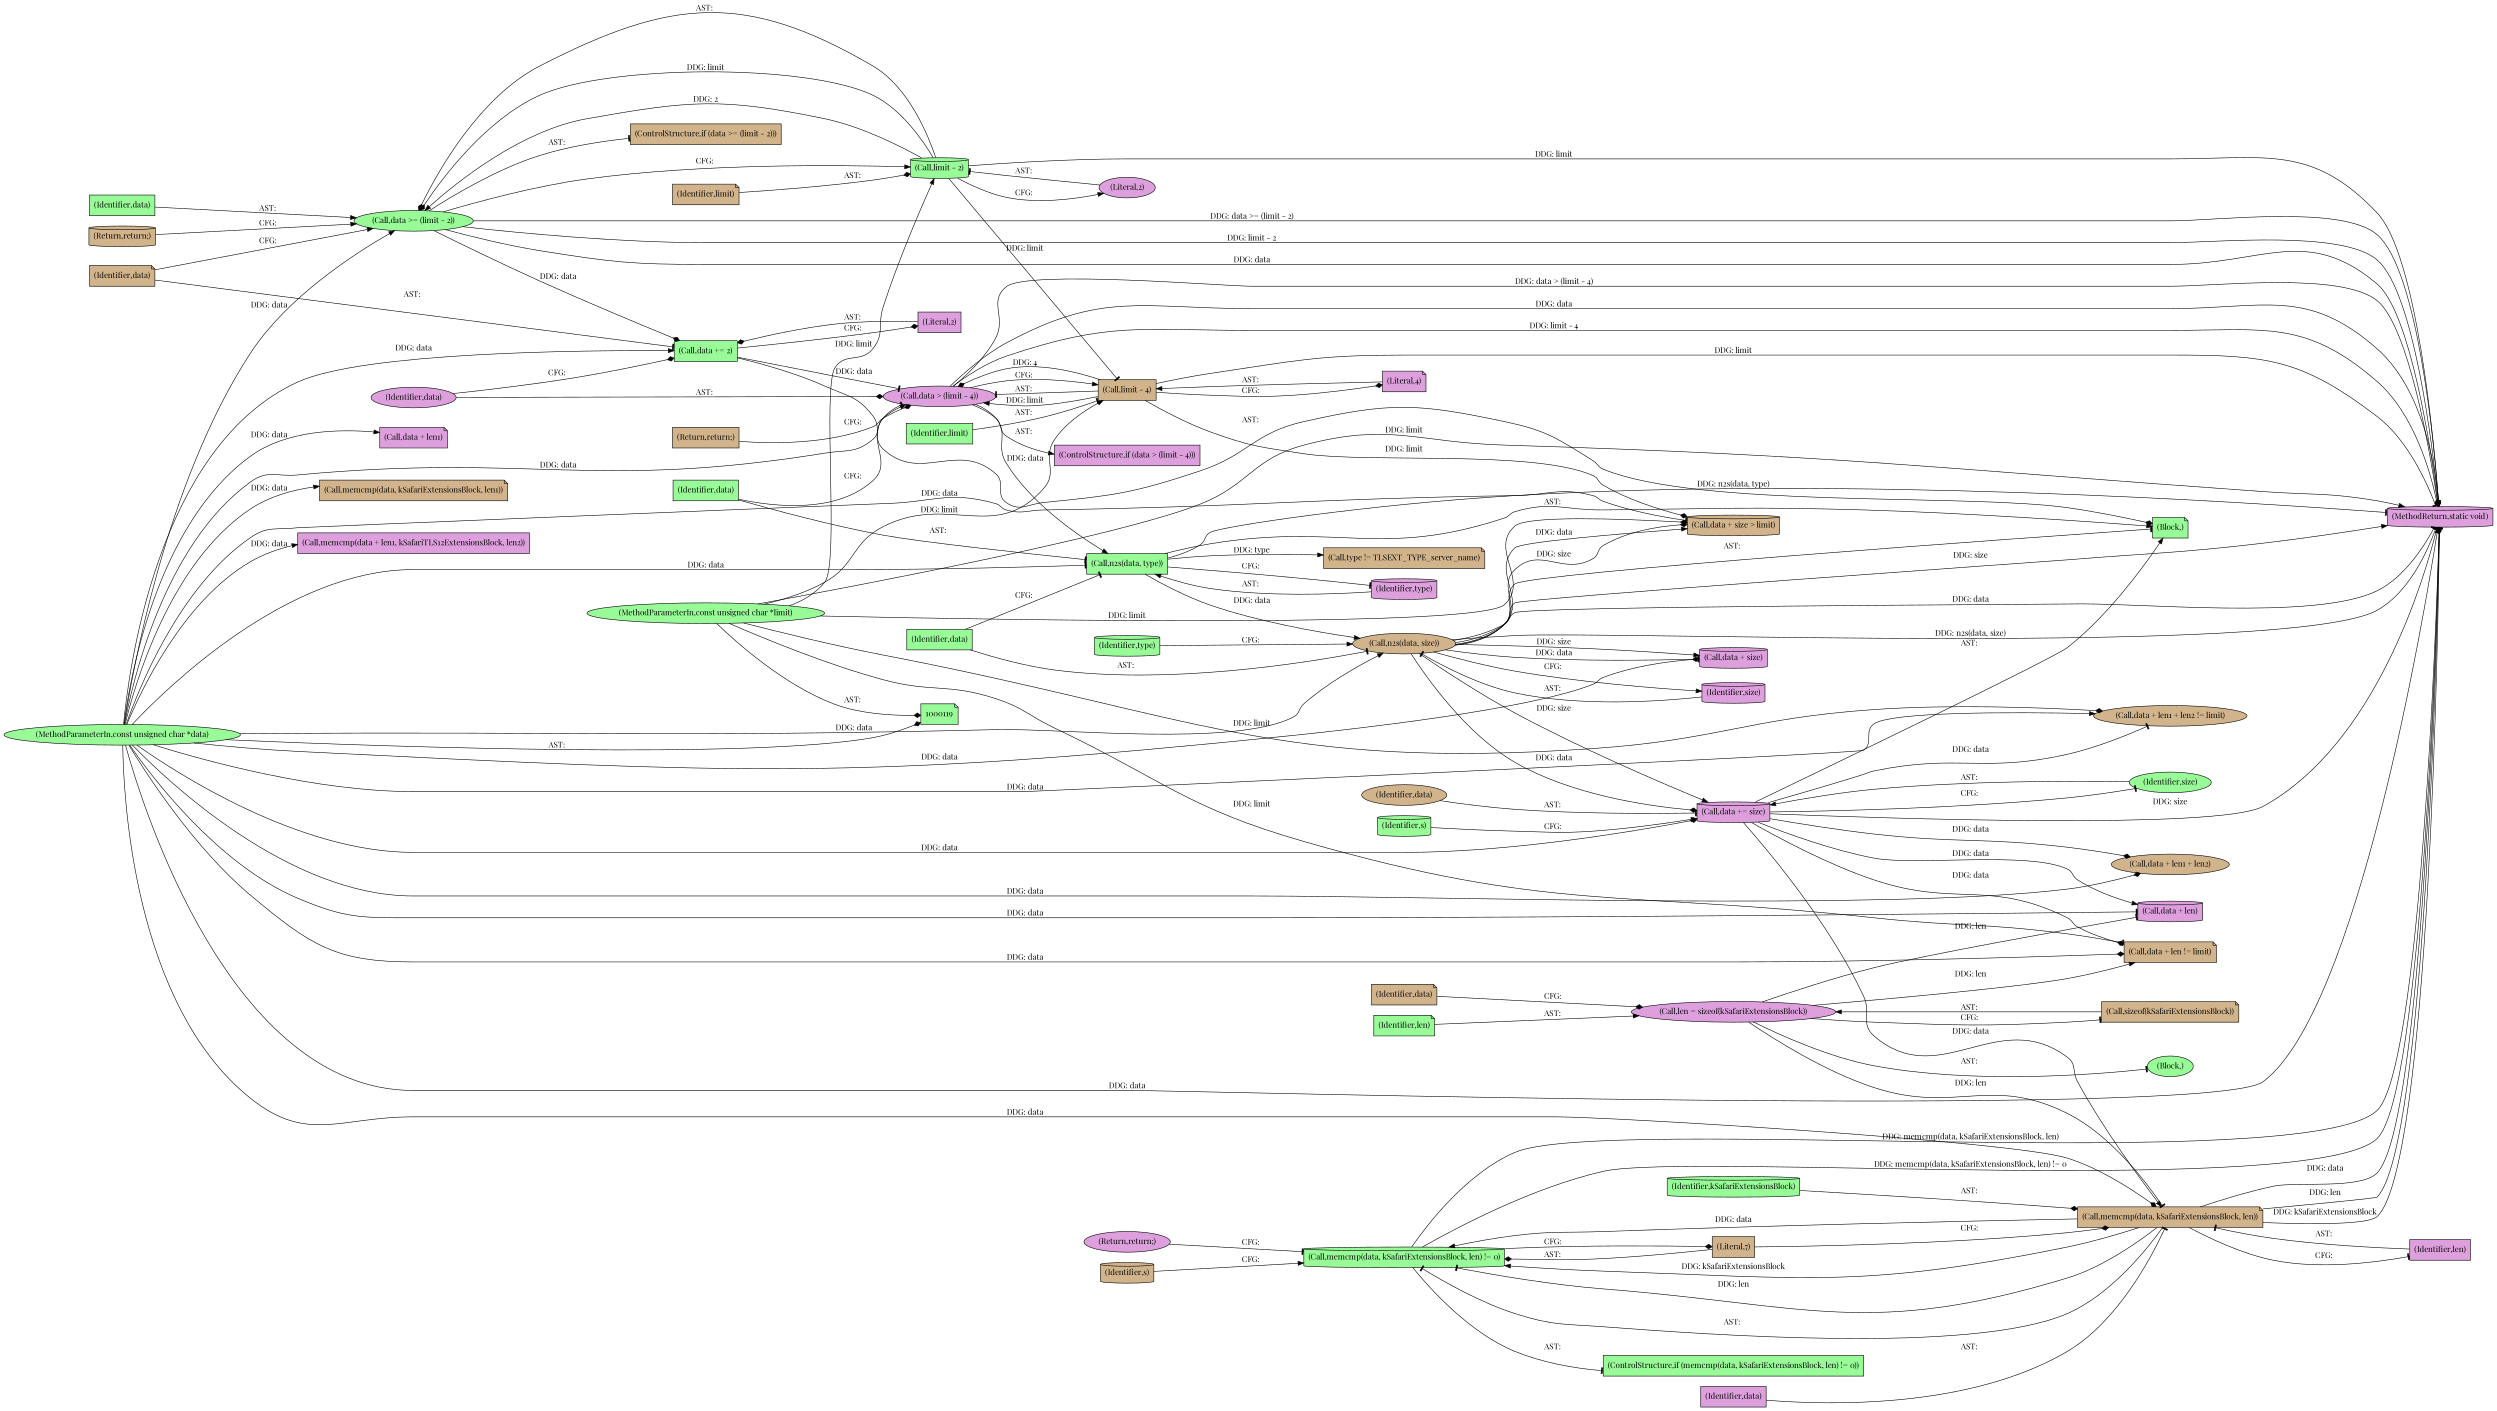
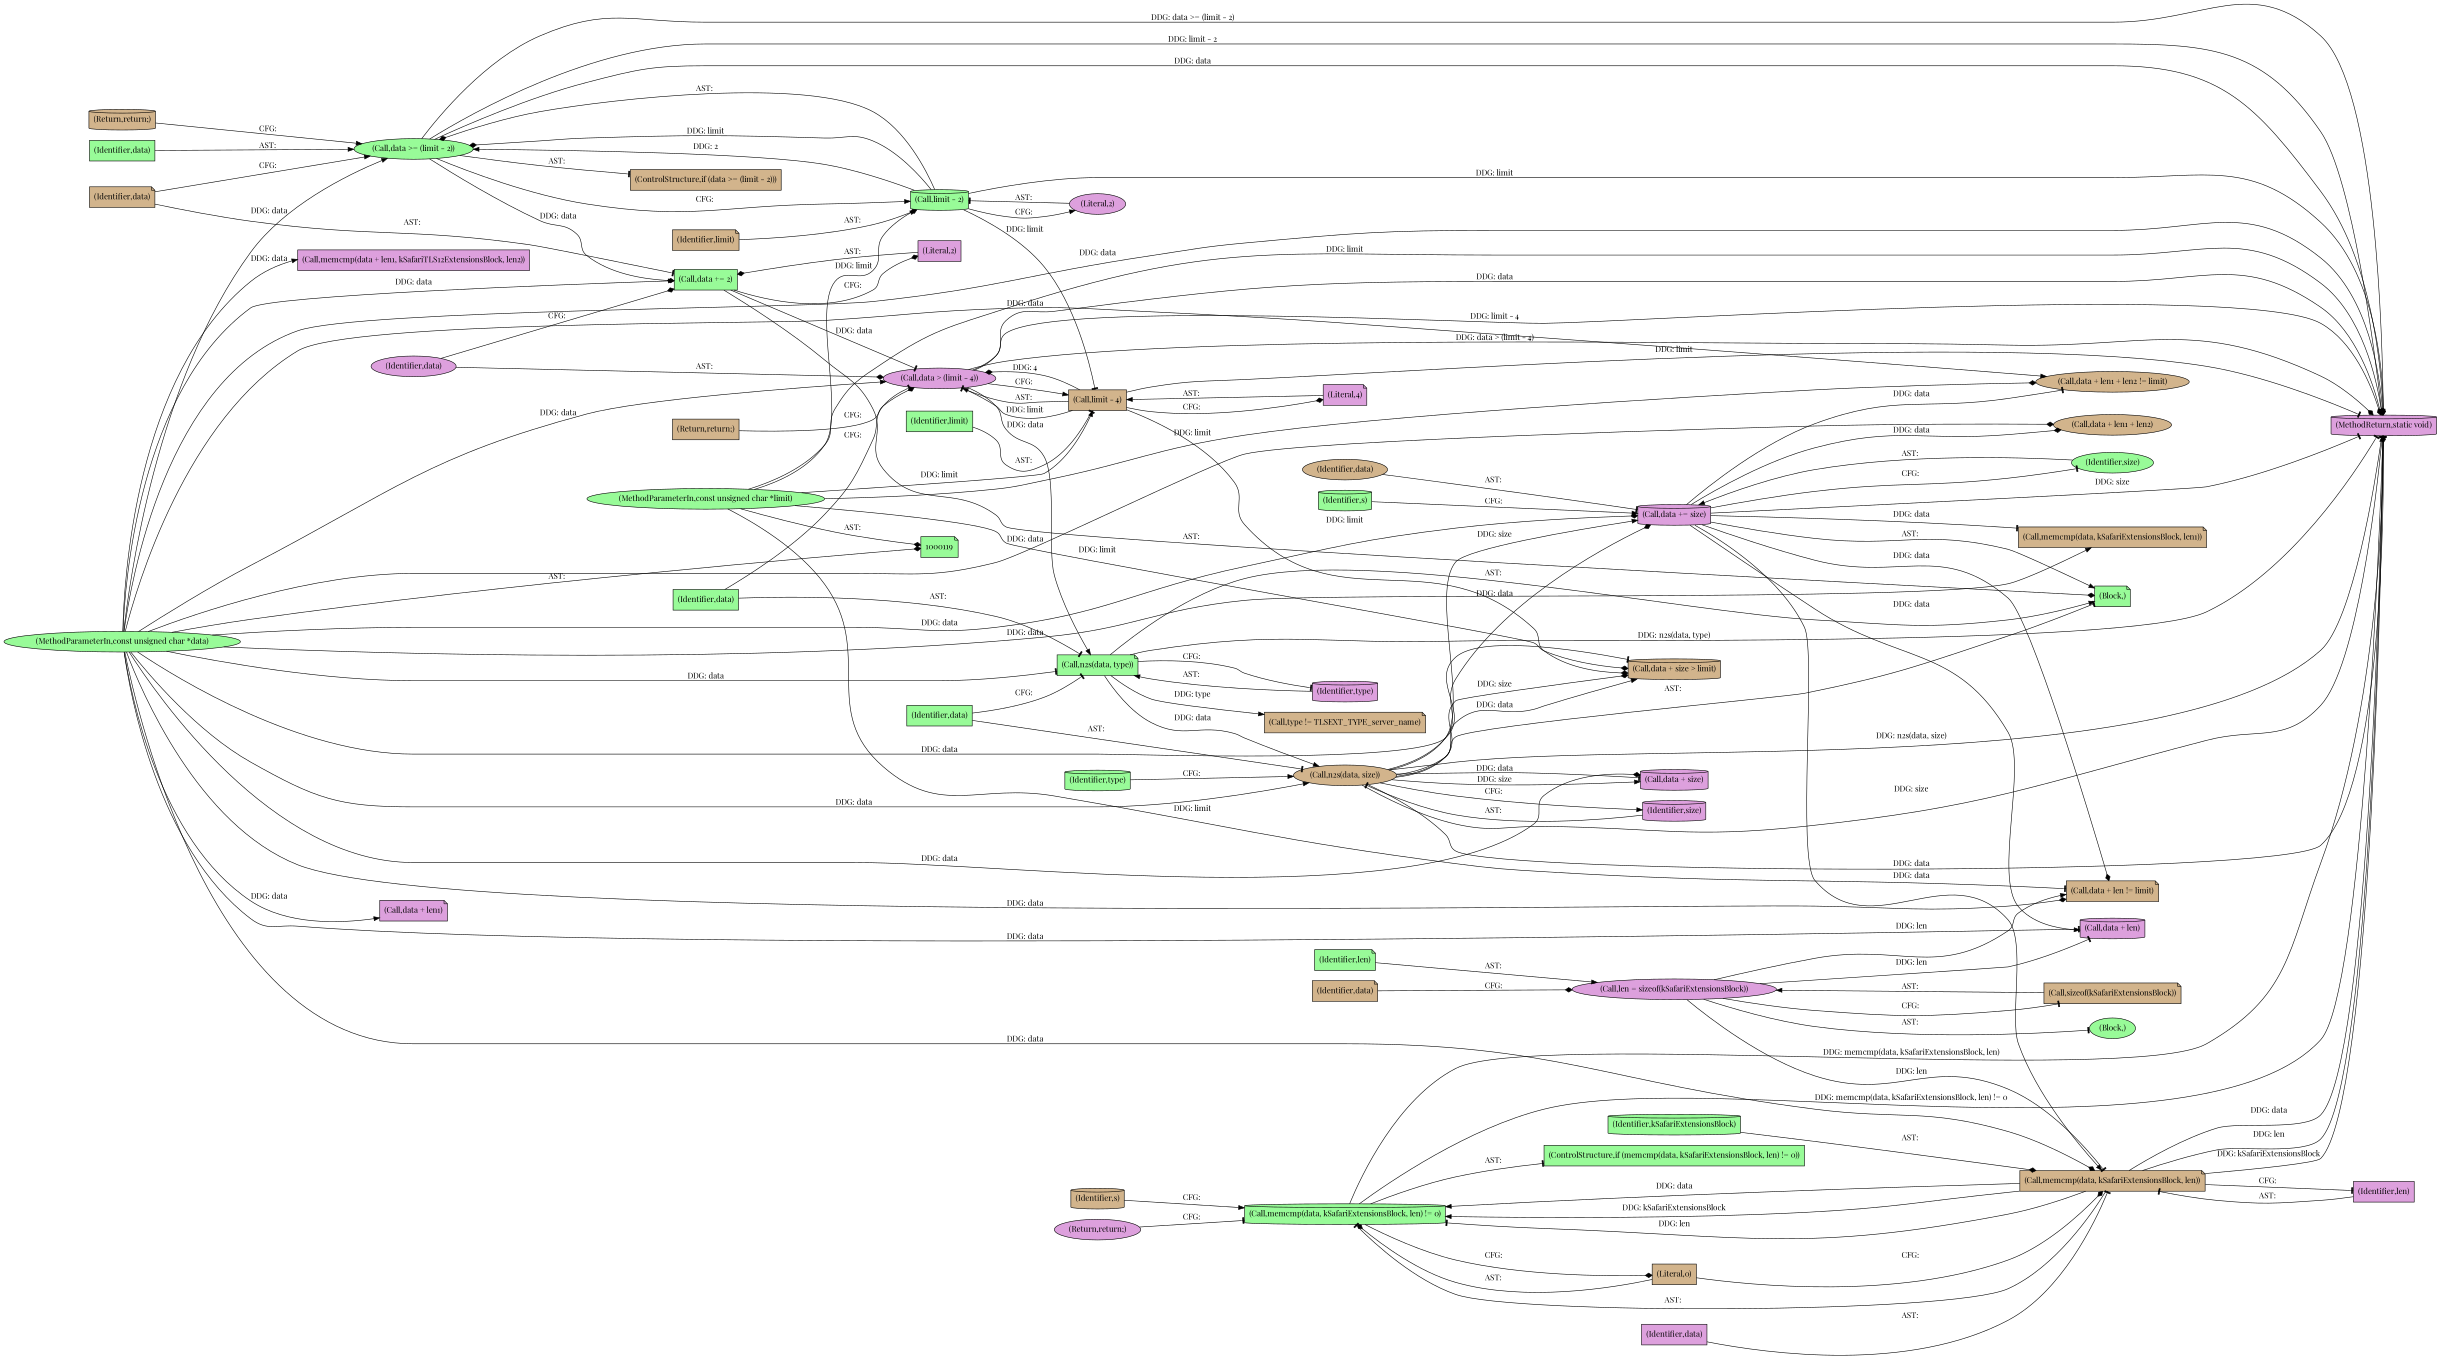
(1127, 455) -> none
none -> (1863, 520)
(1127, 564) -> (1098, 665)
(1733, 1247) -> (1674, 1274)
